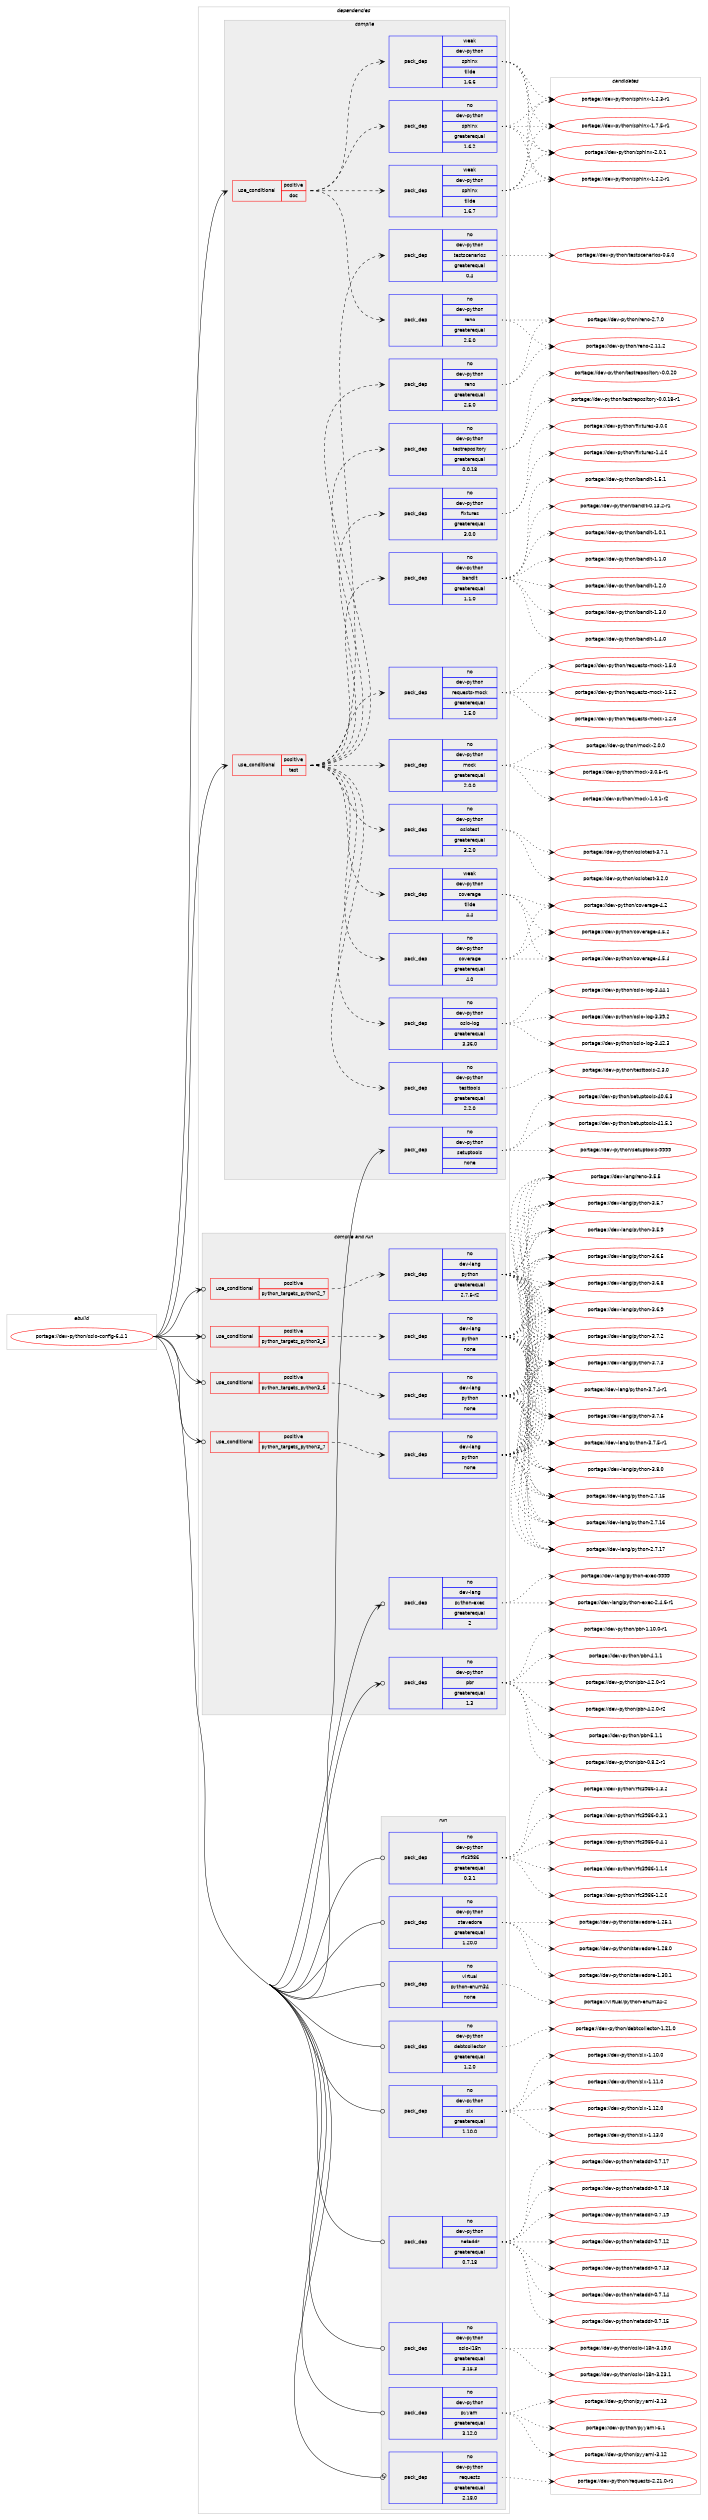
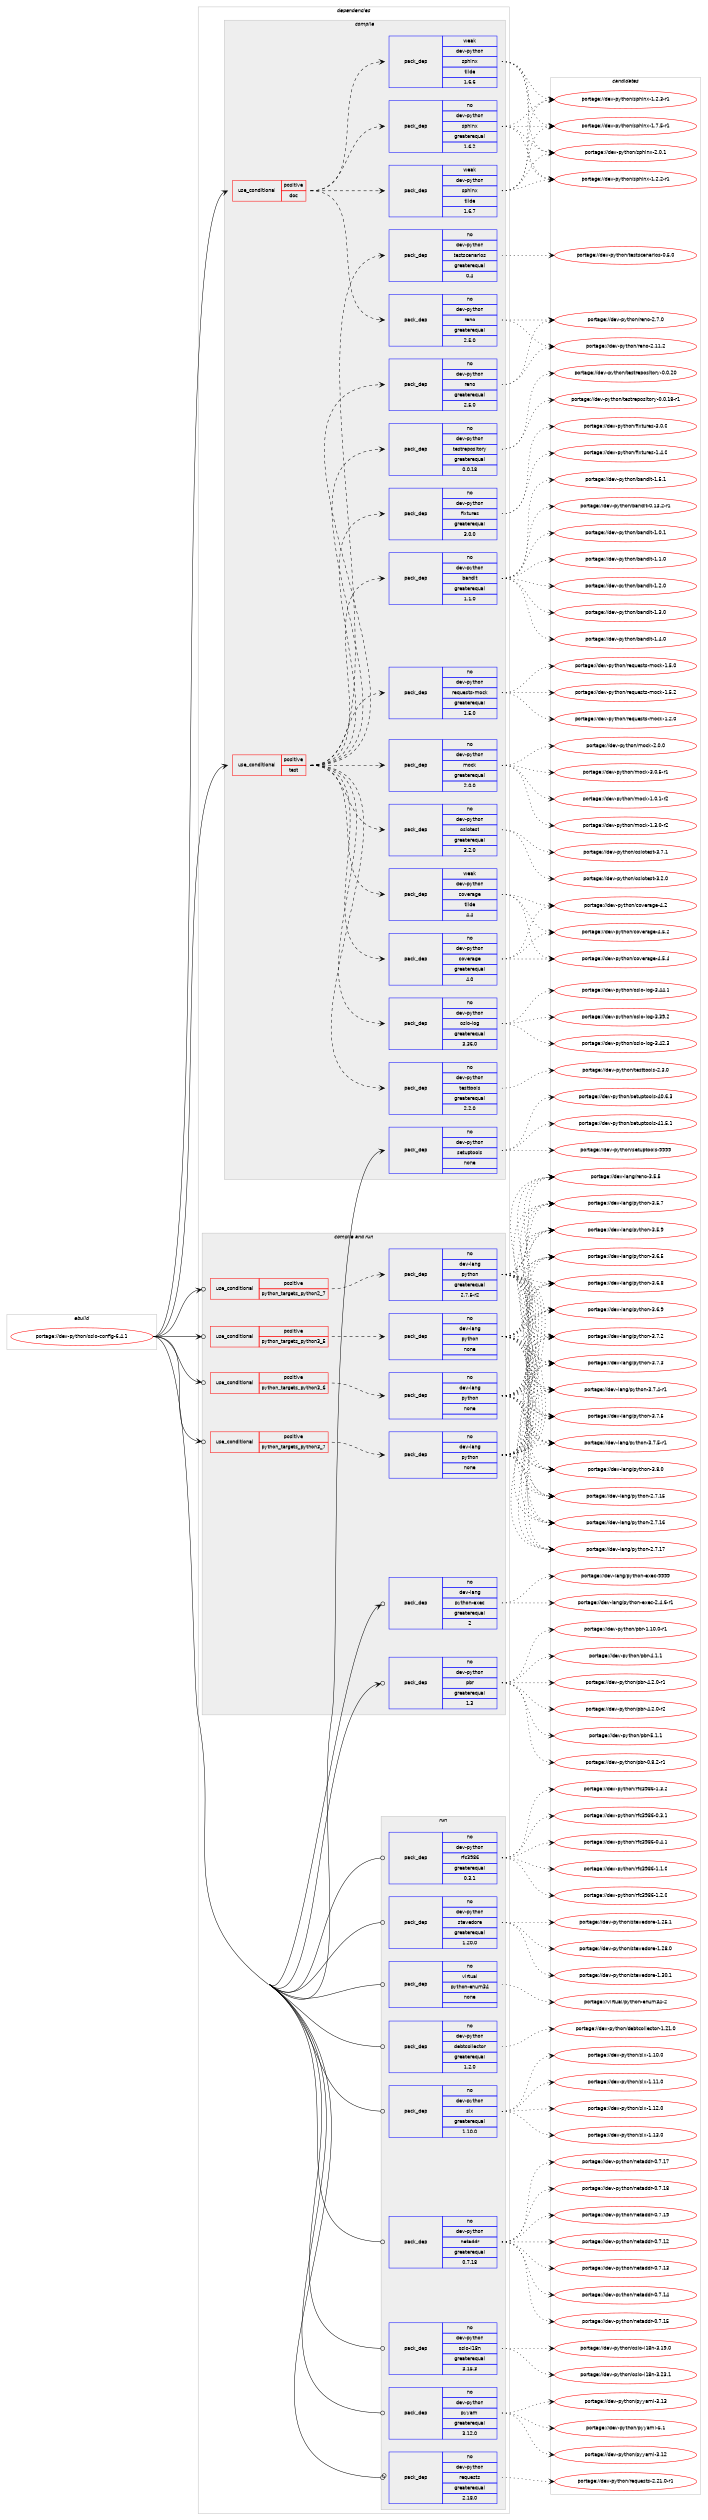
none -> (626, 826)
